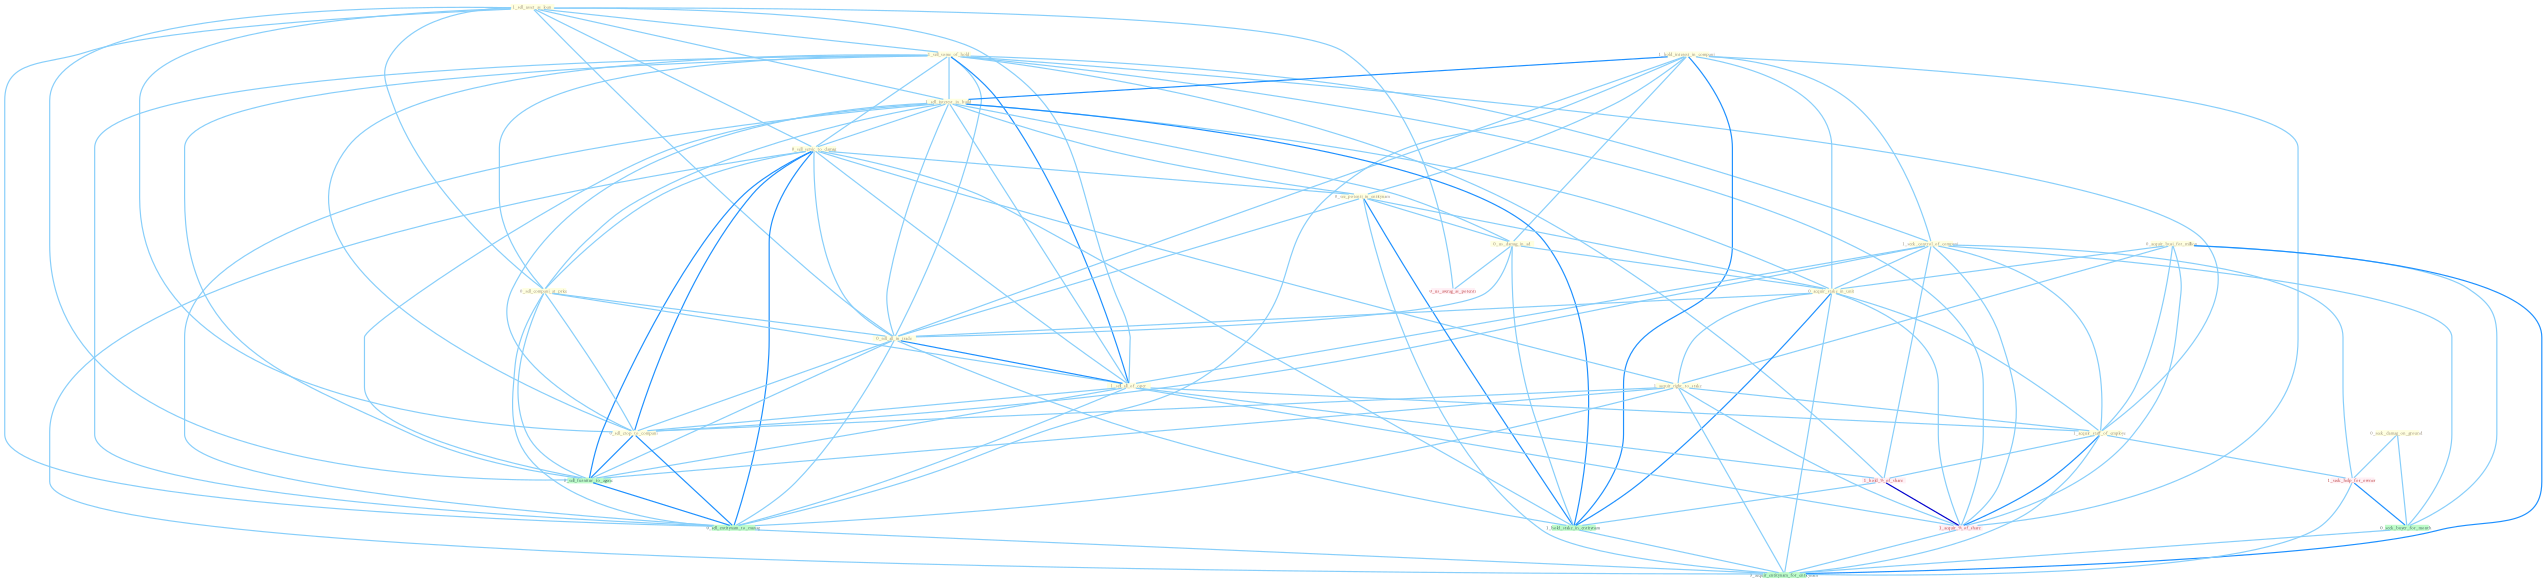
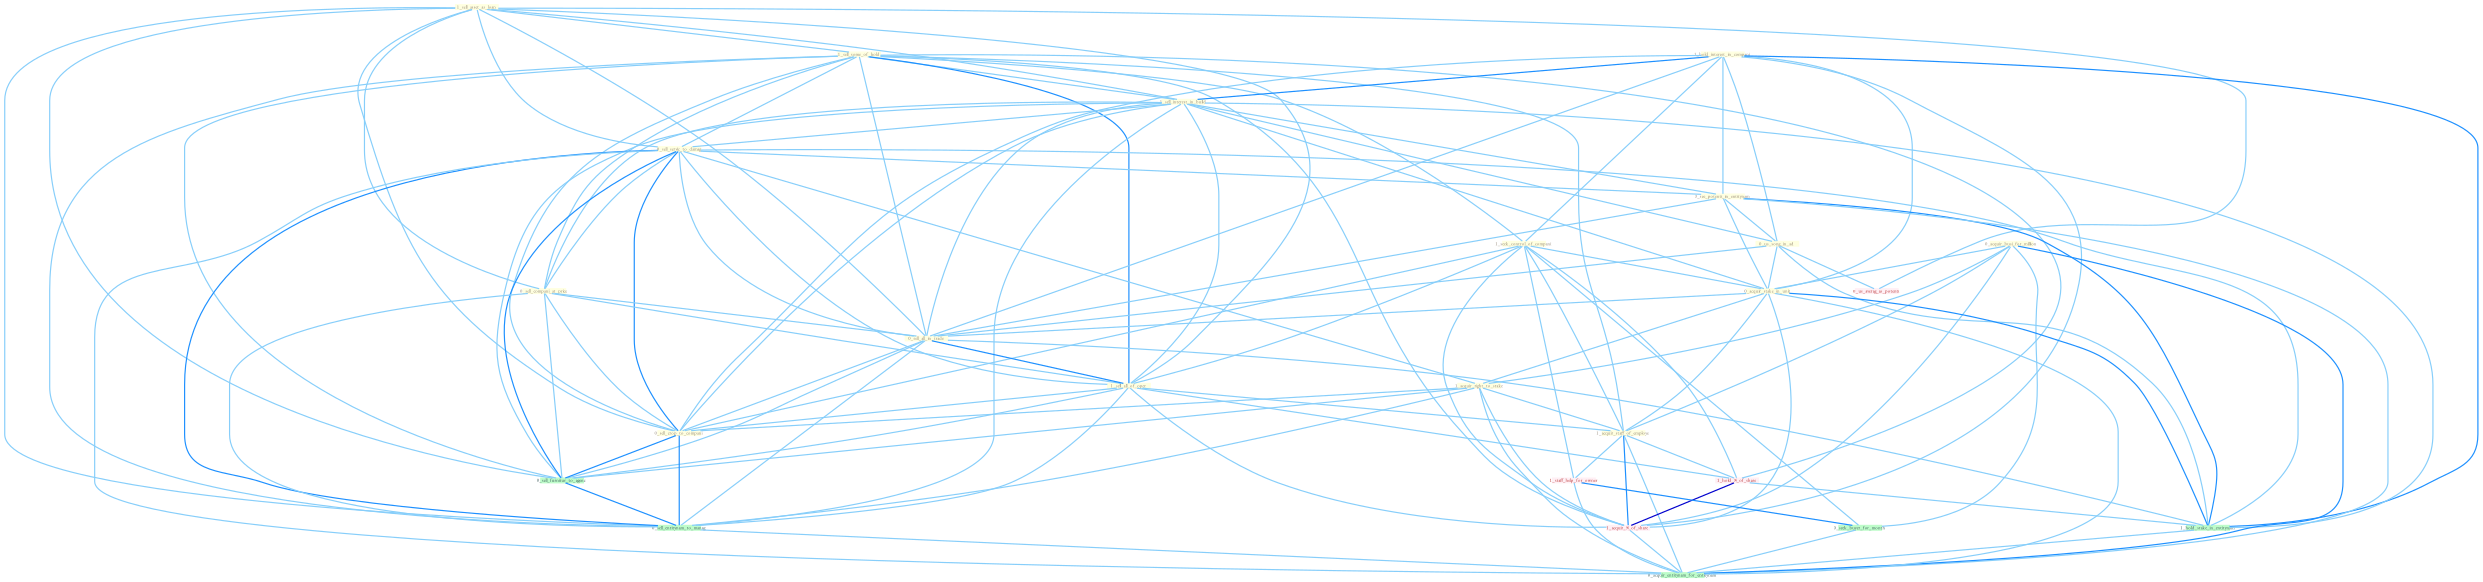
(1408, 173) -> (2004, 166)
(1512, 244) -> (1777, 244)
(1230, 356) -> (1330, 74)
(2397, 433) -> none
(2352, 480) -> (1574, 480)
